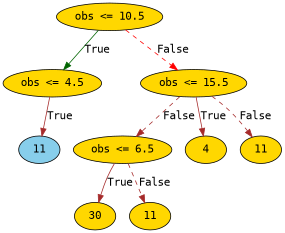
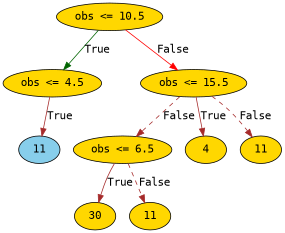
(148, 48) -> (148, 48)
